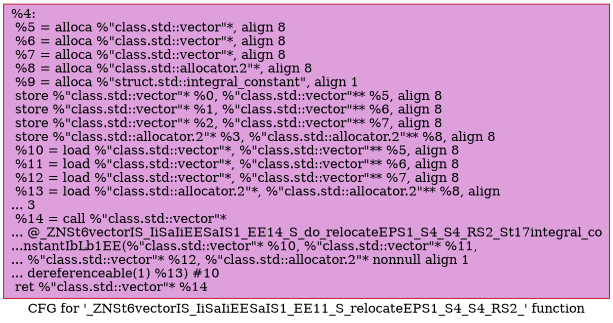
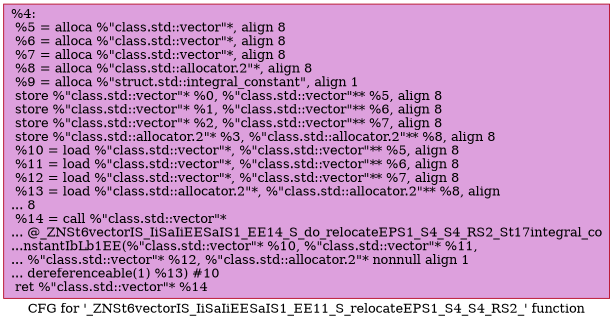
(24, 205) -> (24, 205)
